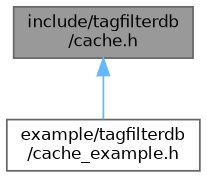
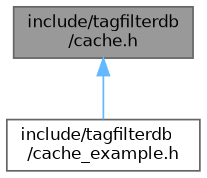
(103, 145) -> (103, 145)
